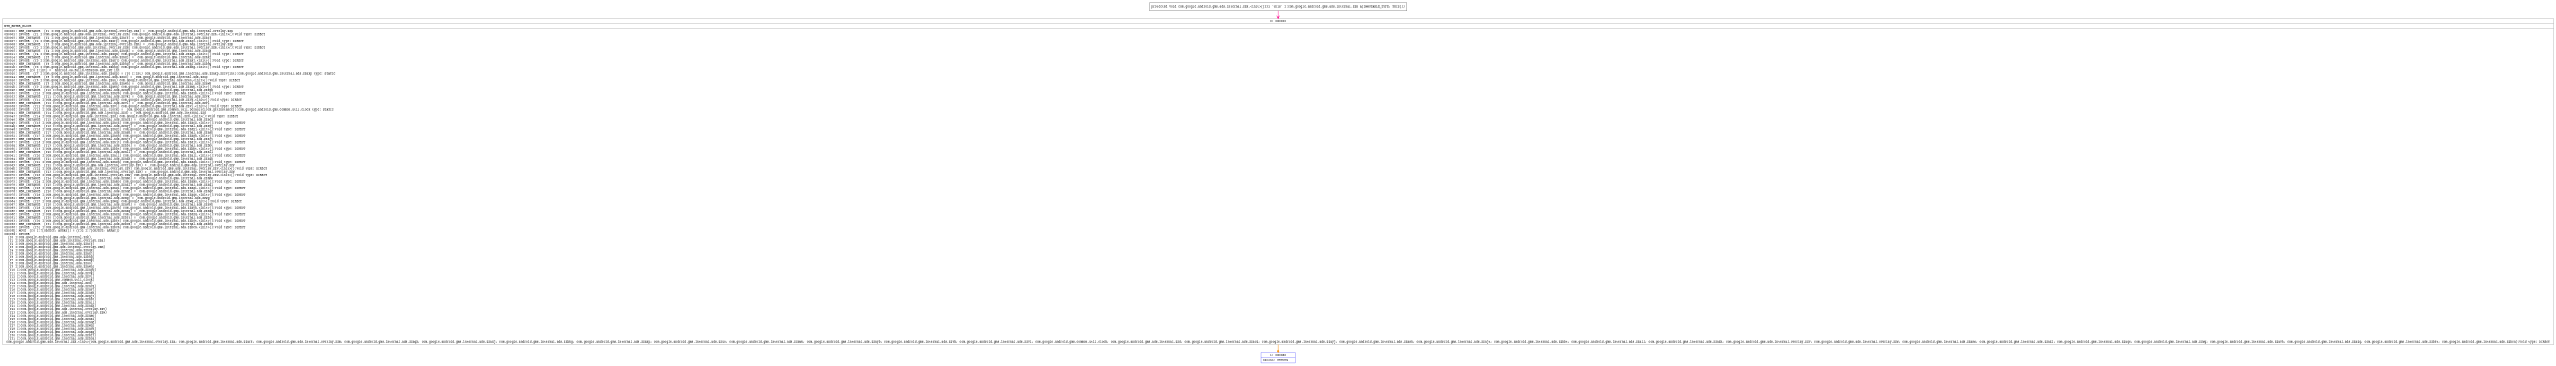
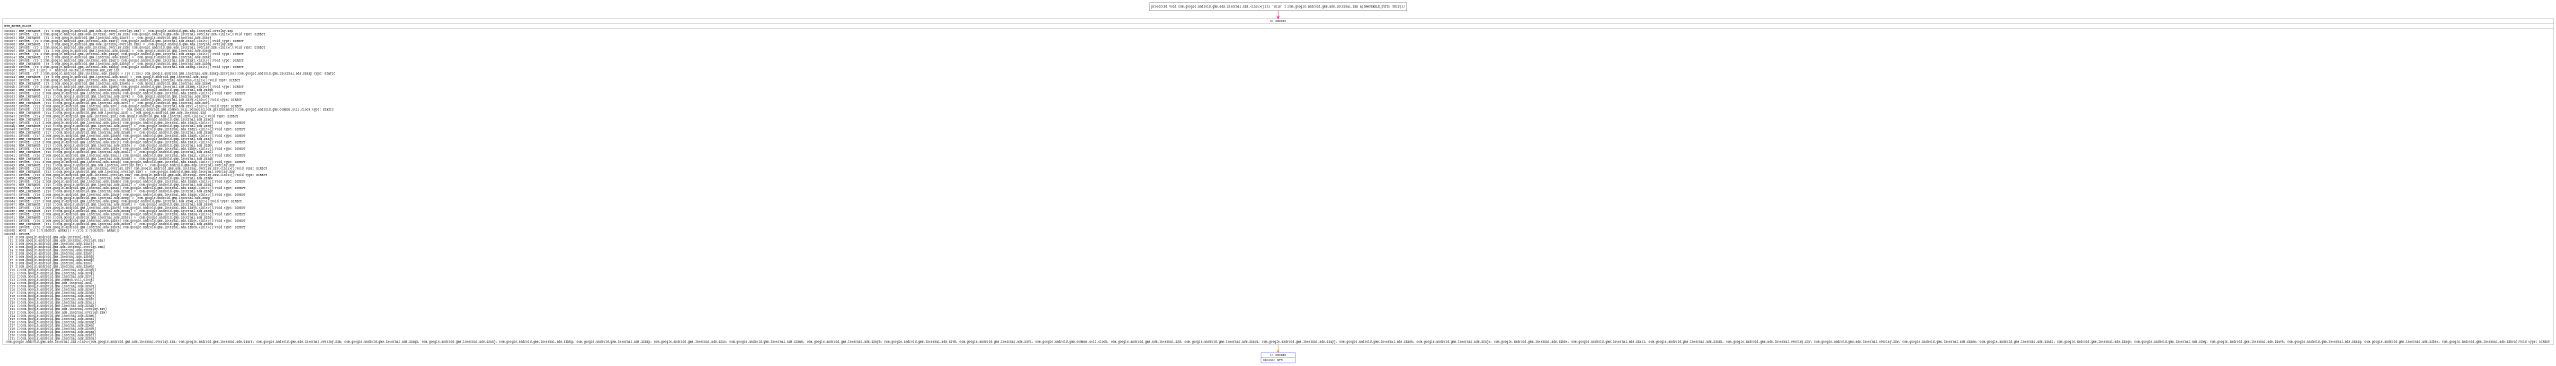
(1278, 360) -> (1275, 360)
